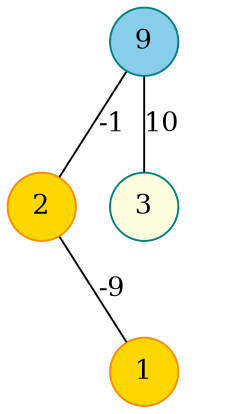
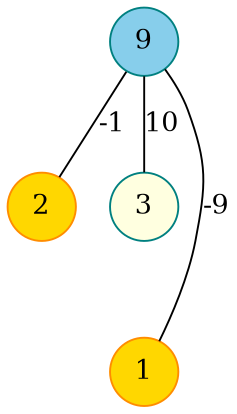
(93, 289) -> (202, 205)
